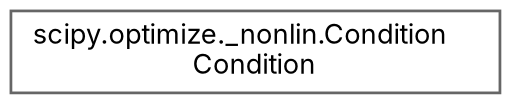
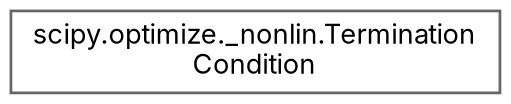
(255, 52) -> (255, 52)
